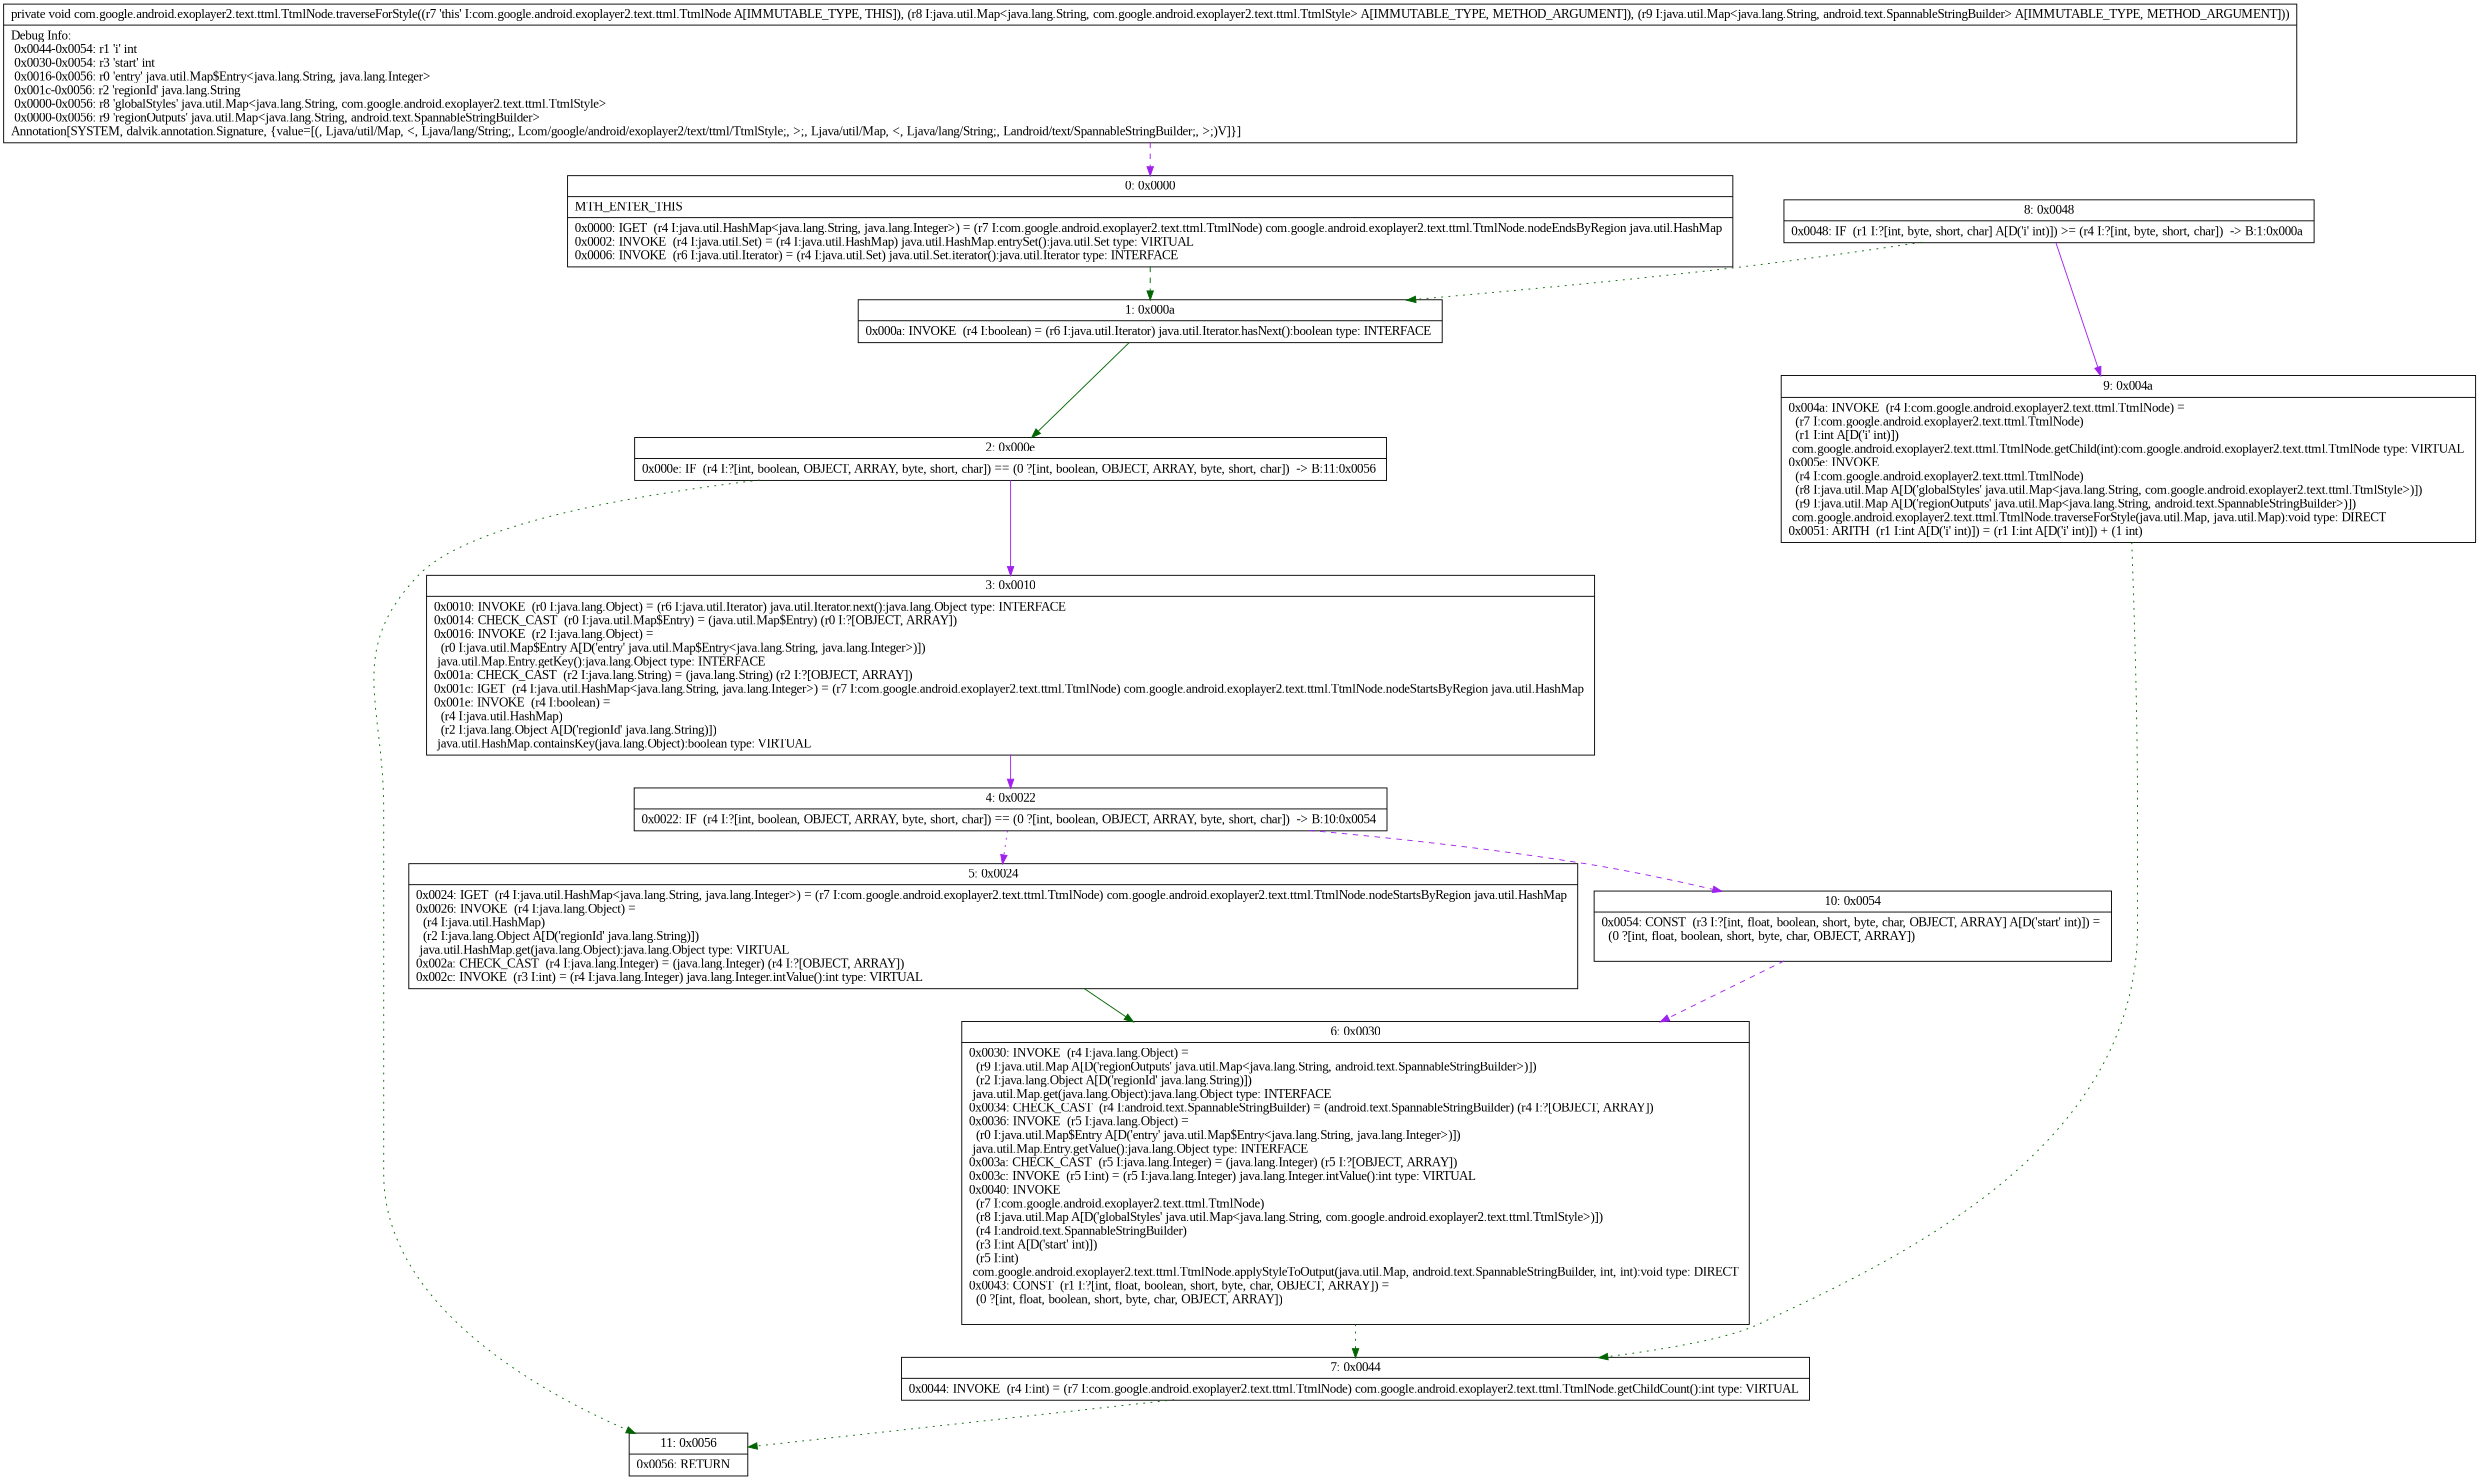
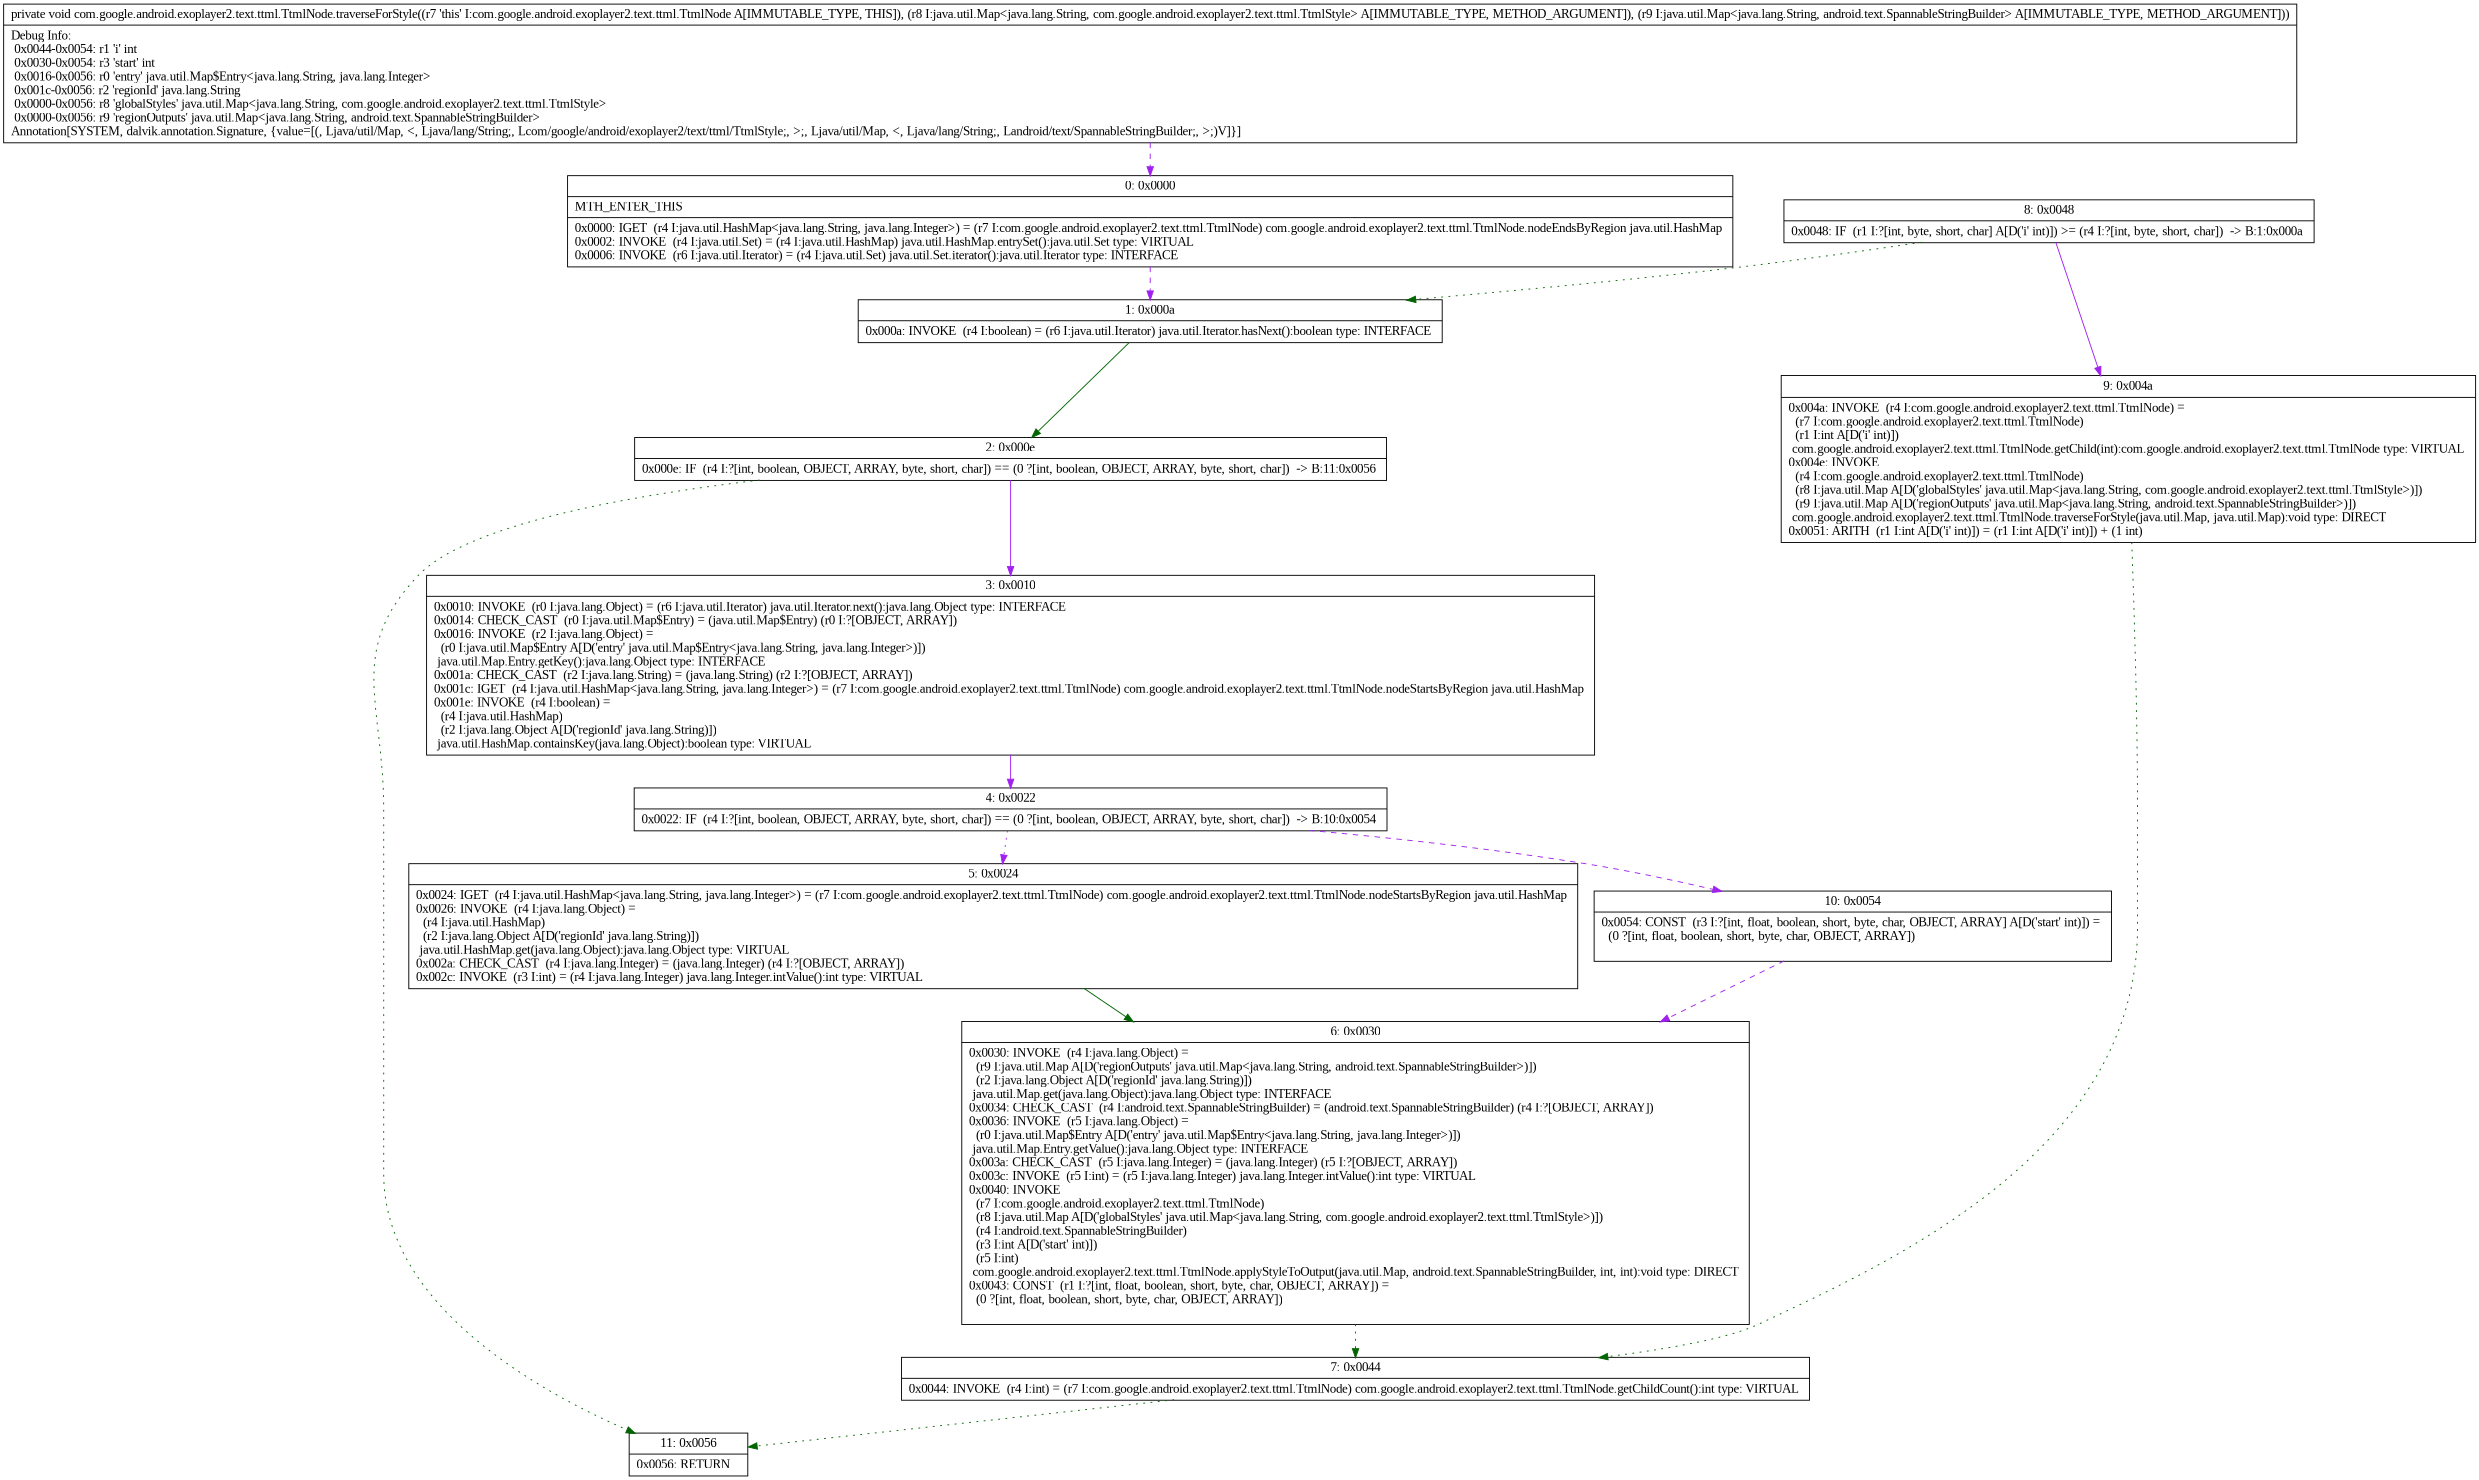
(1150, 279) -> (1150, 279)
(1837, 463) -> (1837, 463)
